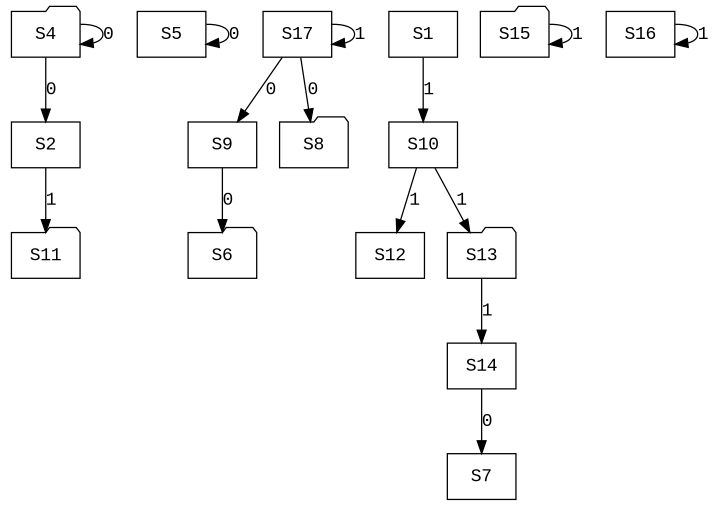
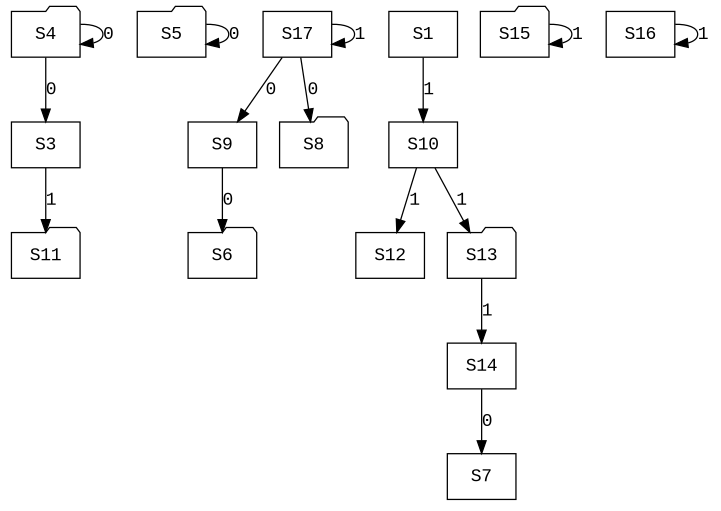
(172, 34) -> (172, 34)
(46, 145) -> (46, 145)
